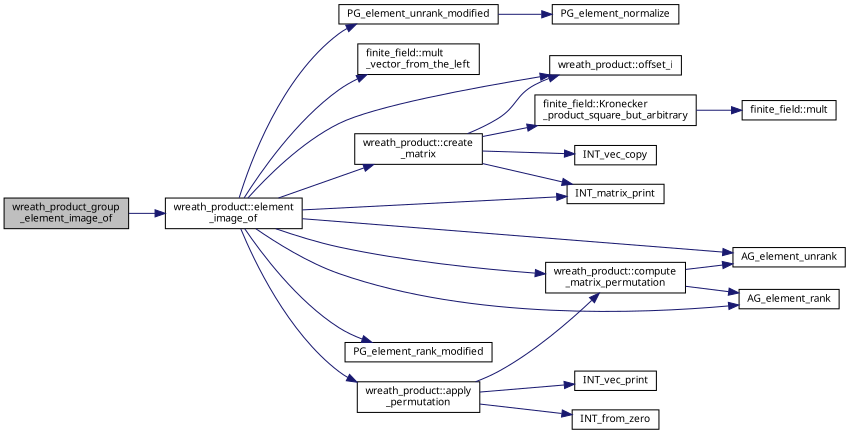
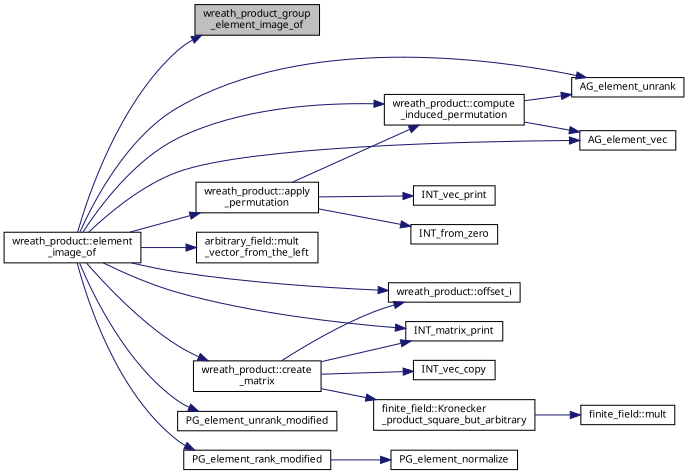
(520, 14) -> (356, 460)
(419, 59) -> (257, 248)
(142, 213) -> (120, 127)
(616, 278) -> (454, 110)
(789, 299) -> (628, 140)
